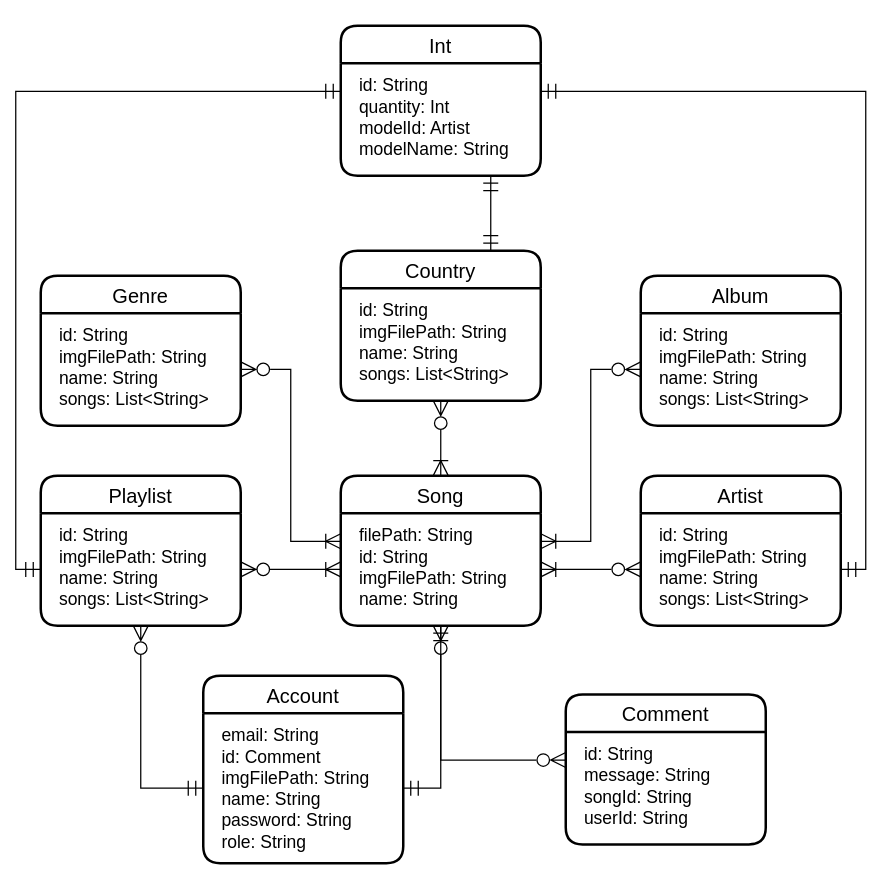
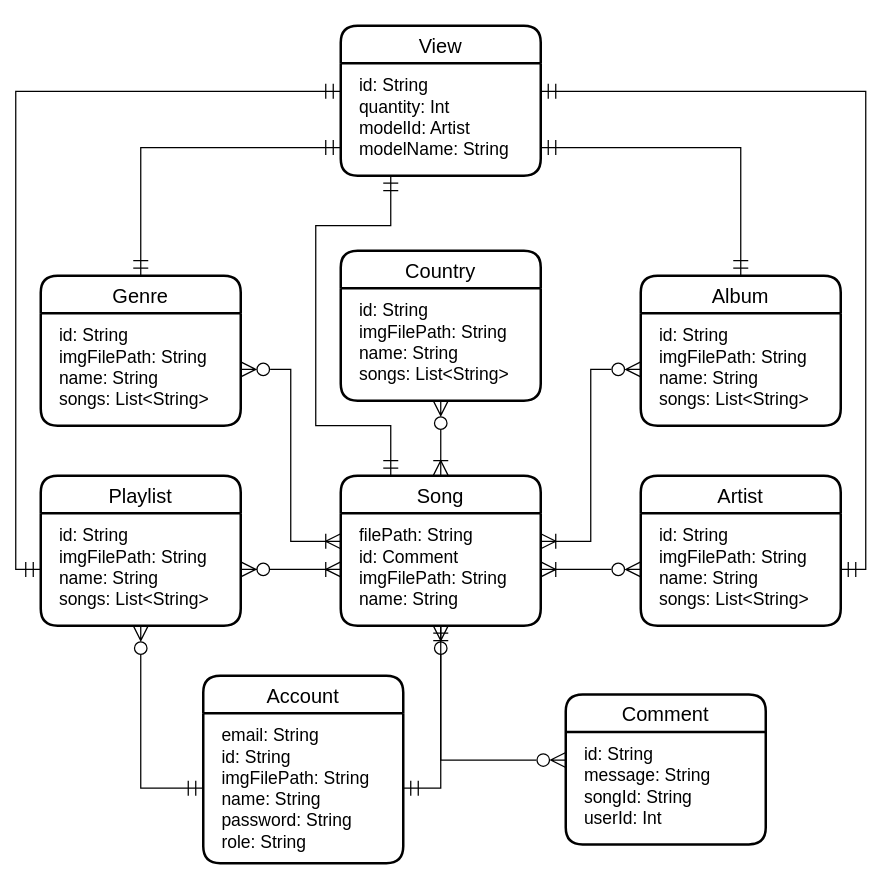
(440, 46) -> (440, 46)
none -> (176, 148)
none -> (705, 148)
(491, 214) -> none
none -> (316, 326)
(426, 535) -> (426, 535)
(274, 735) -> (274, 735)
(624, 754) -> (624, 754)
